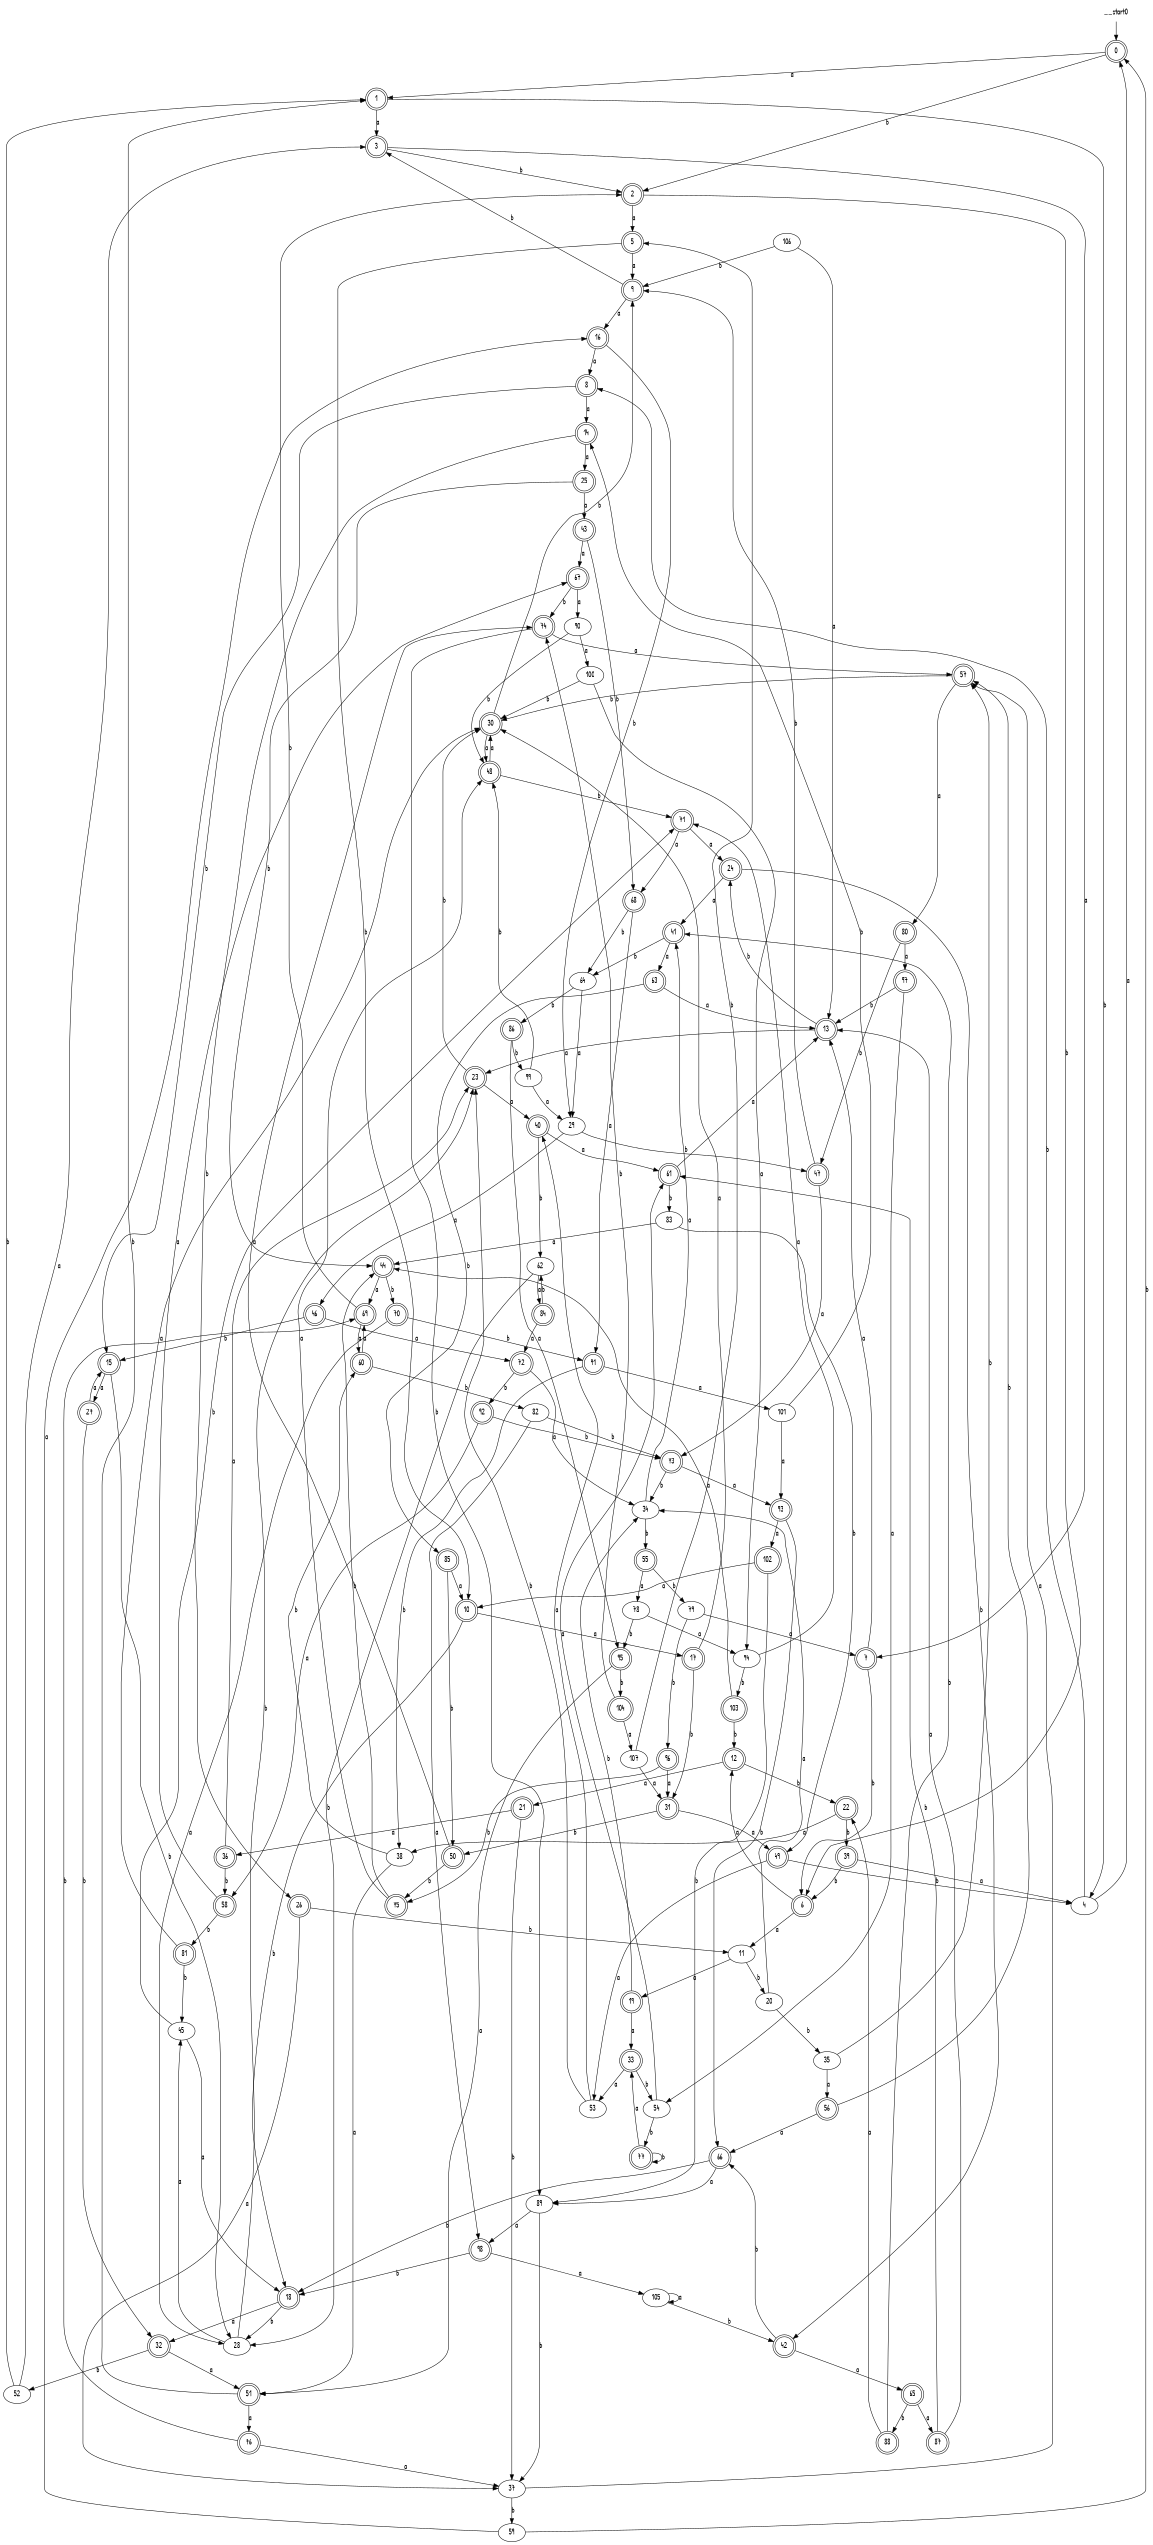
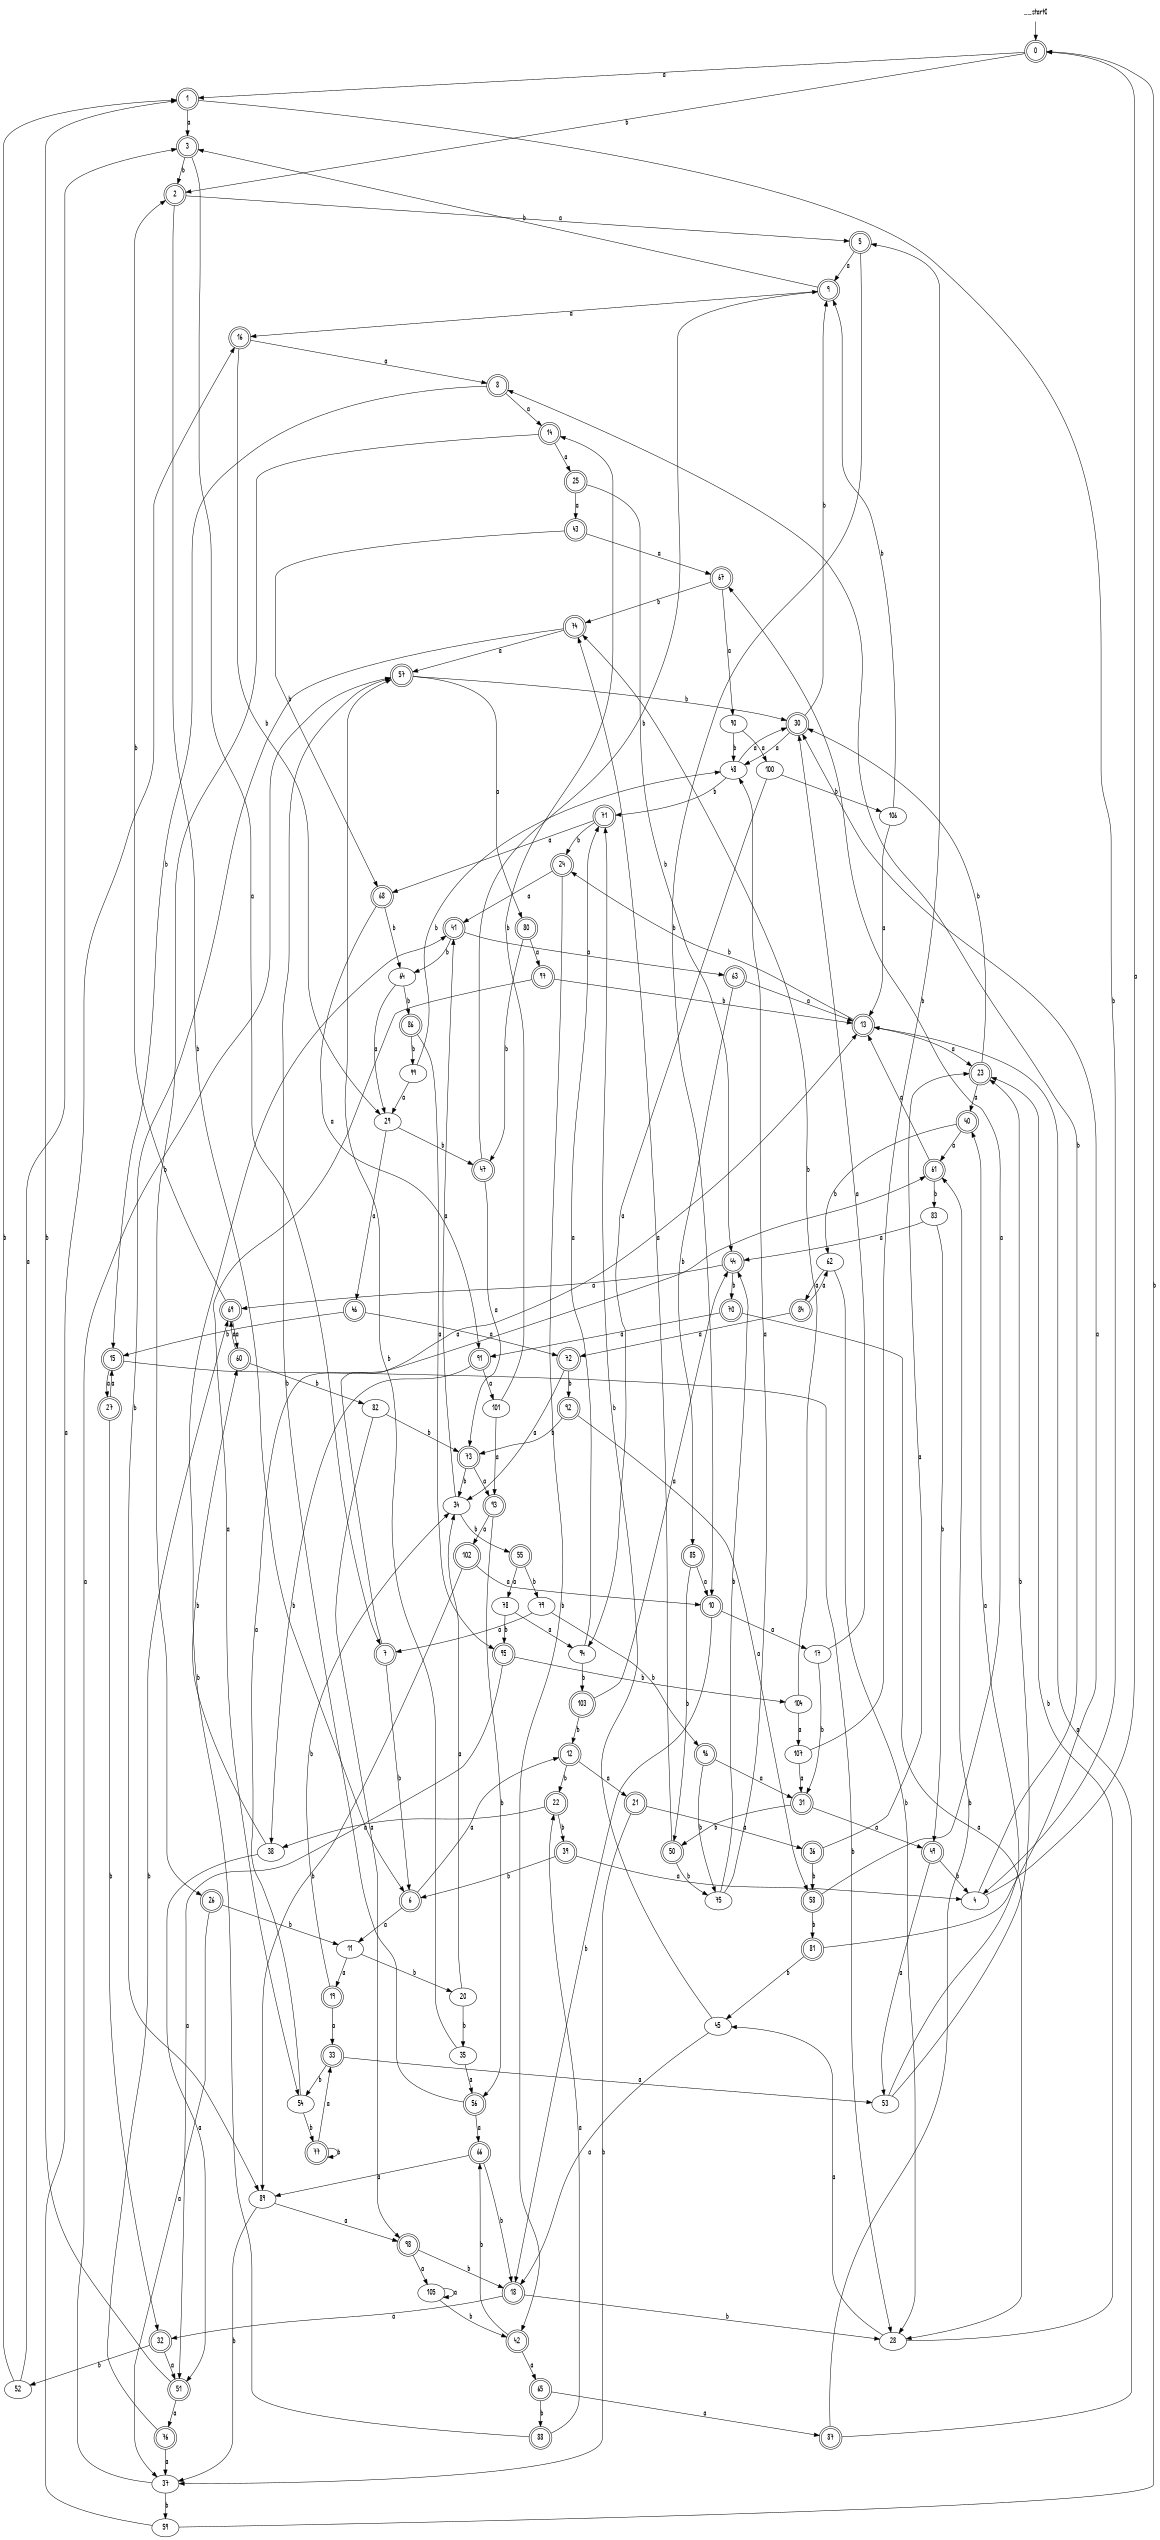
(542, 699) -> (829, 792)
(490, 772) -> (734, 770)
(711, 845) -> (579, 841)
(544, 1290) -> (824, 1286)
(509, 1339) -> (622, 1335)
(693, 1659) -> (818, 1654)
(620, 1709) -> (798, 1704)
(762, 1823) -> (500, 1806)
(396, 1906) -> (718, 1901)
